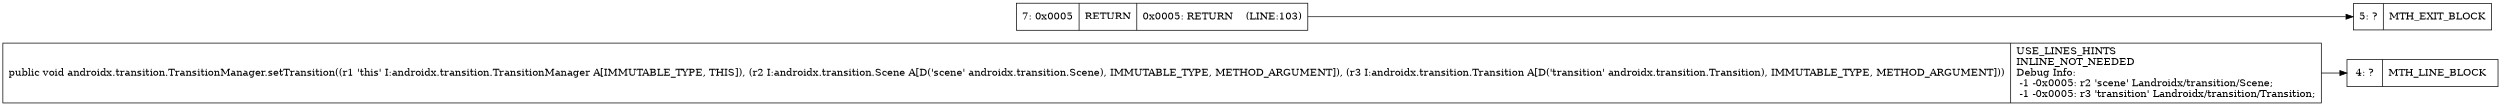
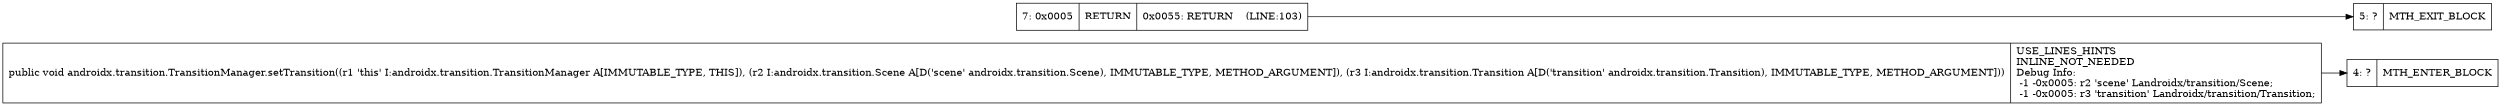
(1222, 16) -> (1222, 16)
(2437, 73) -> (2437, 73)
